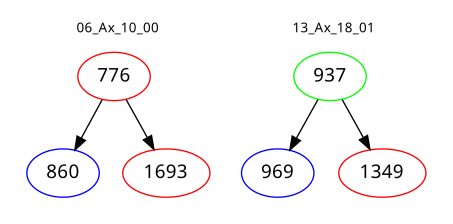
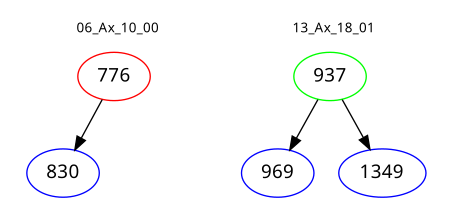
(63, 173) -> (63, 173)
(166, 173) -> none
(382, 173) -> (382, 173)
